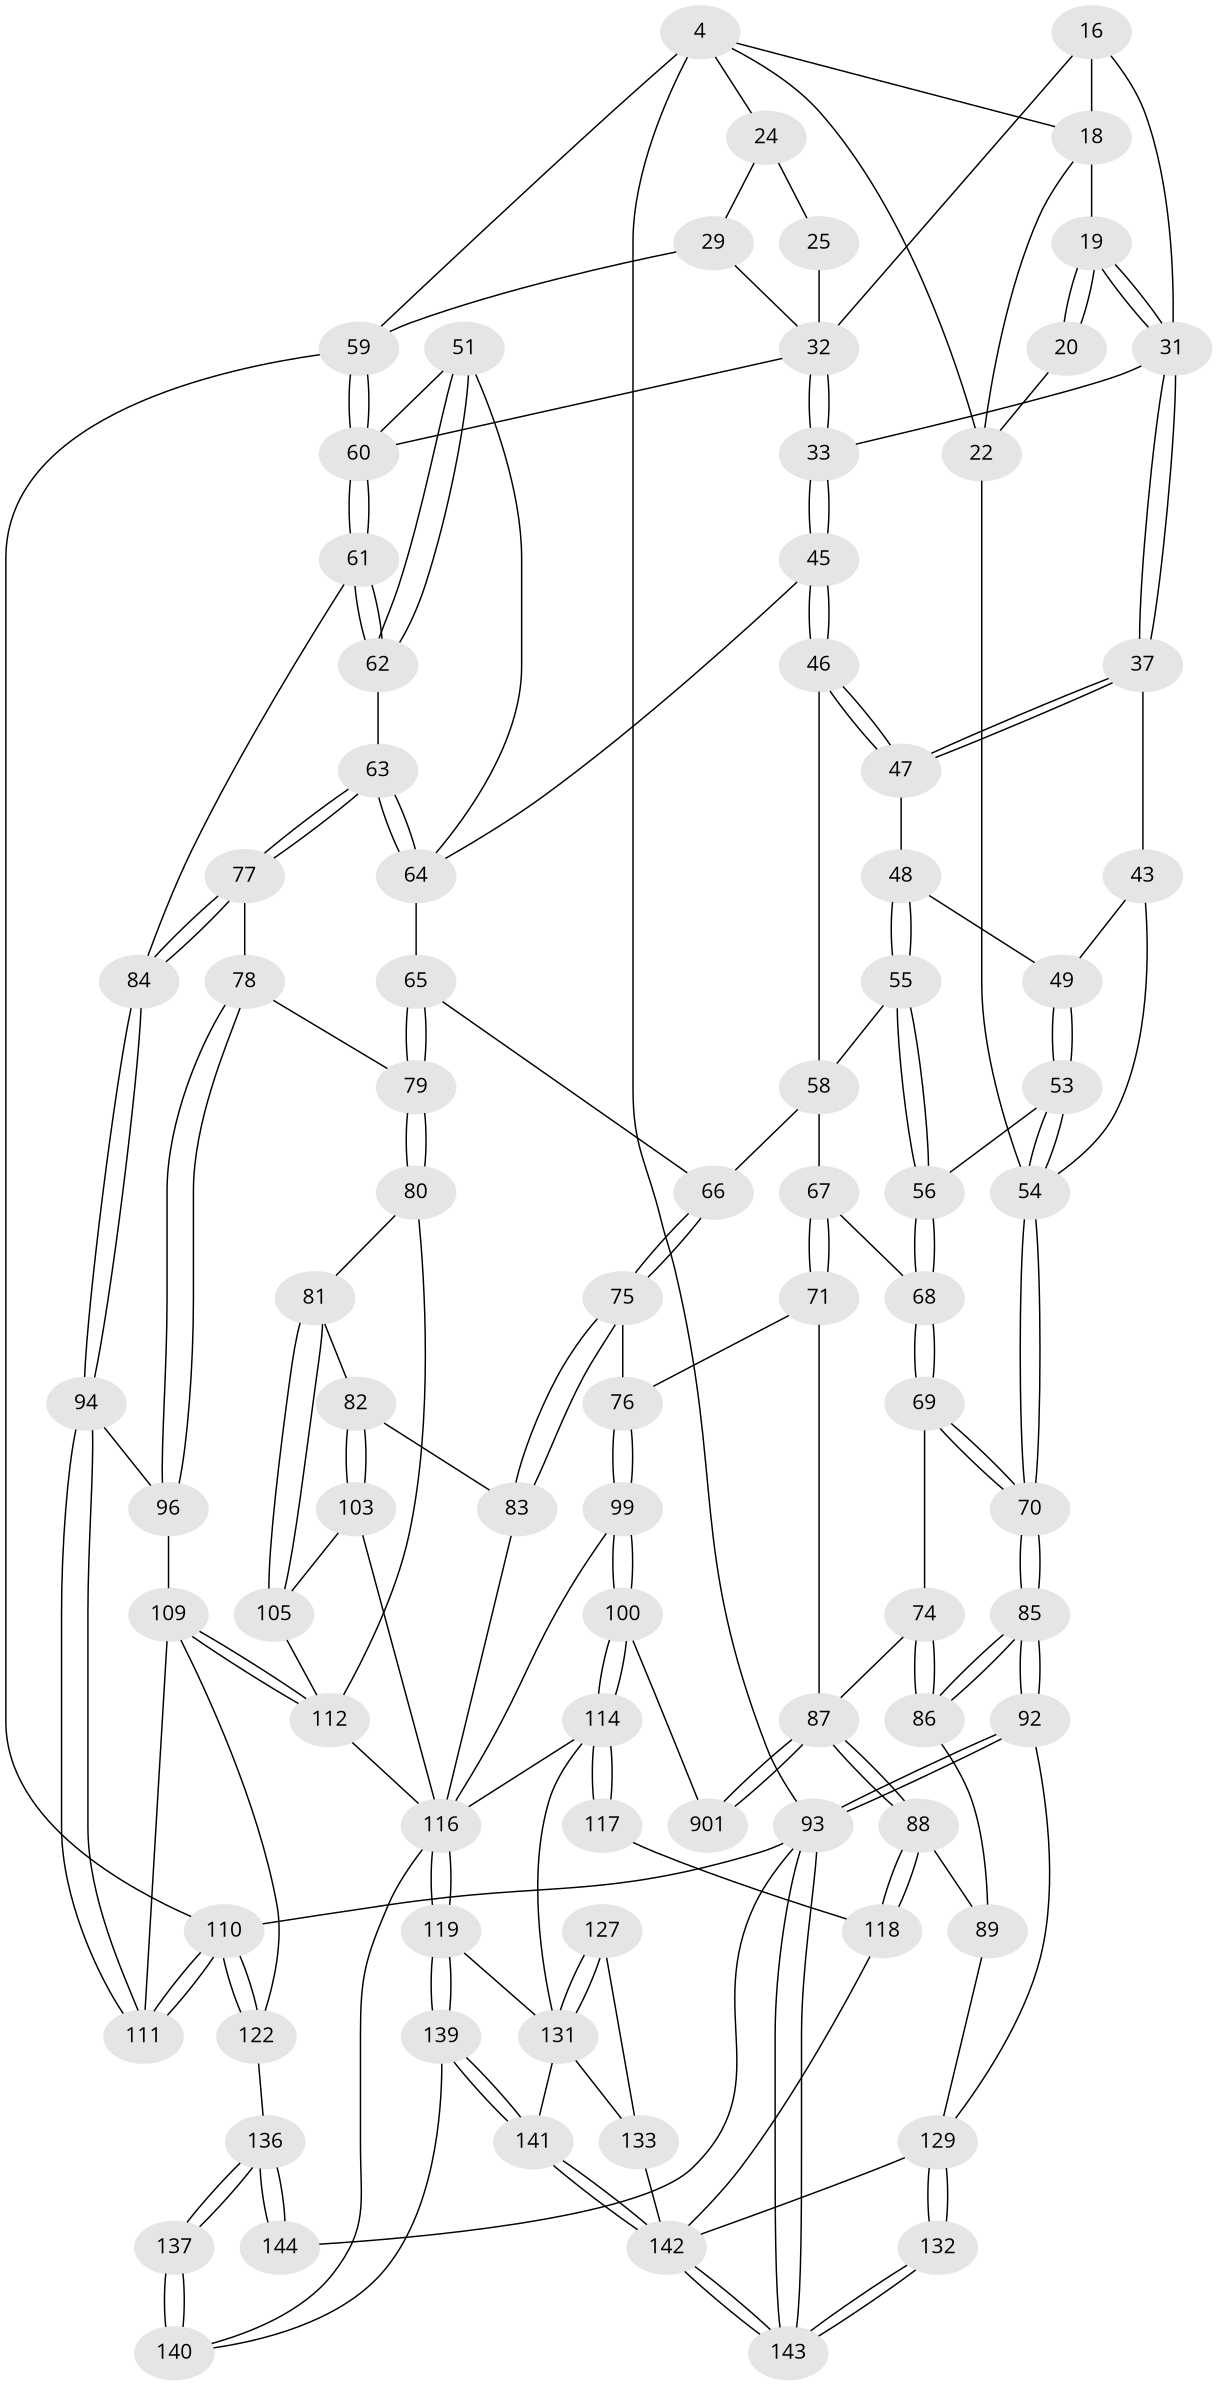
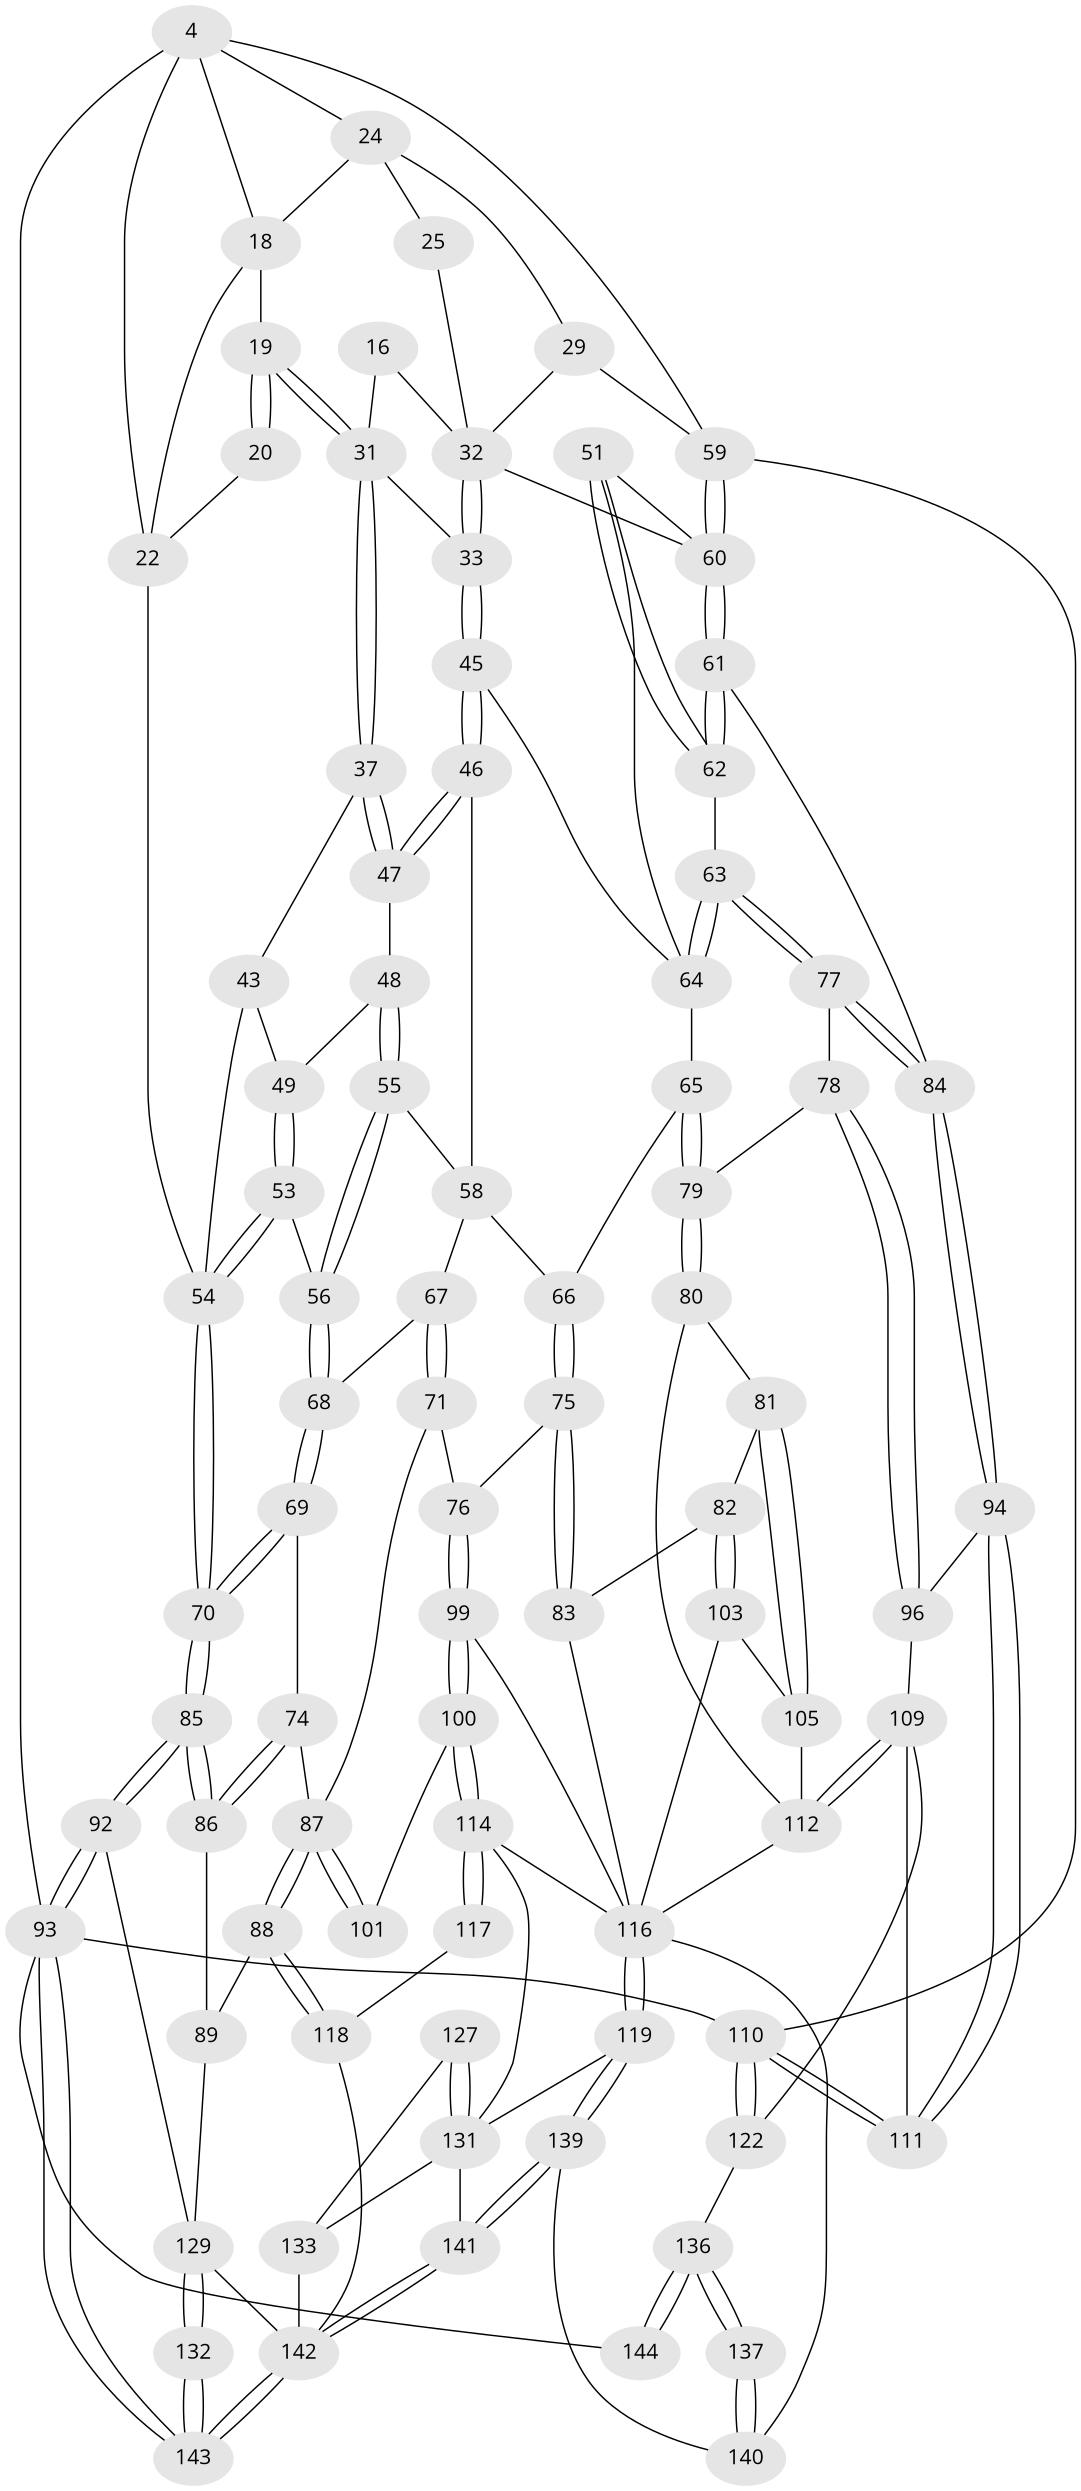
(1092, 85) -> (316, 191)
(708, 1826) -> (368, 1931)
